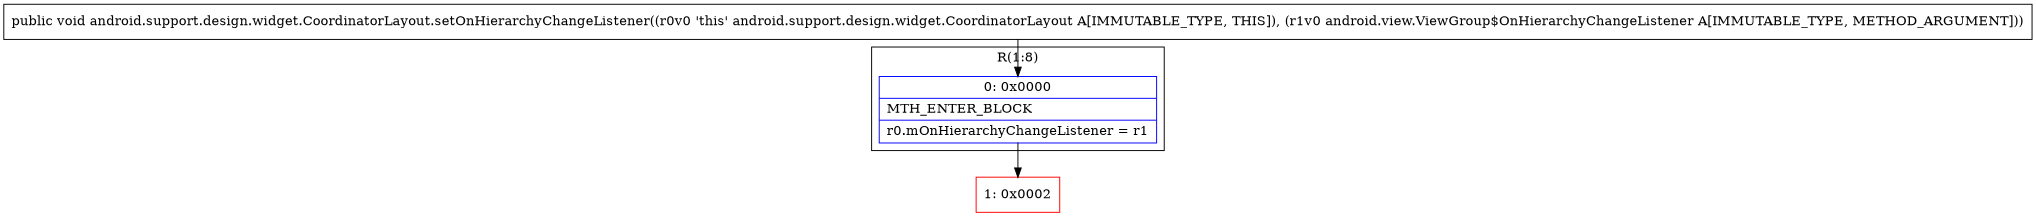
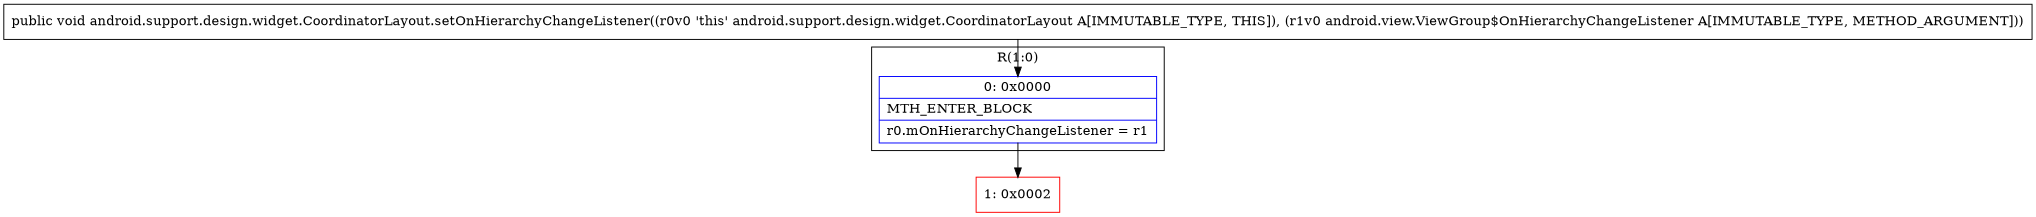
(1018, 58) -> (1018, 58)
